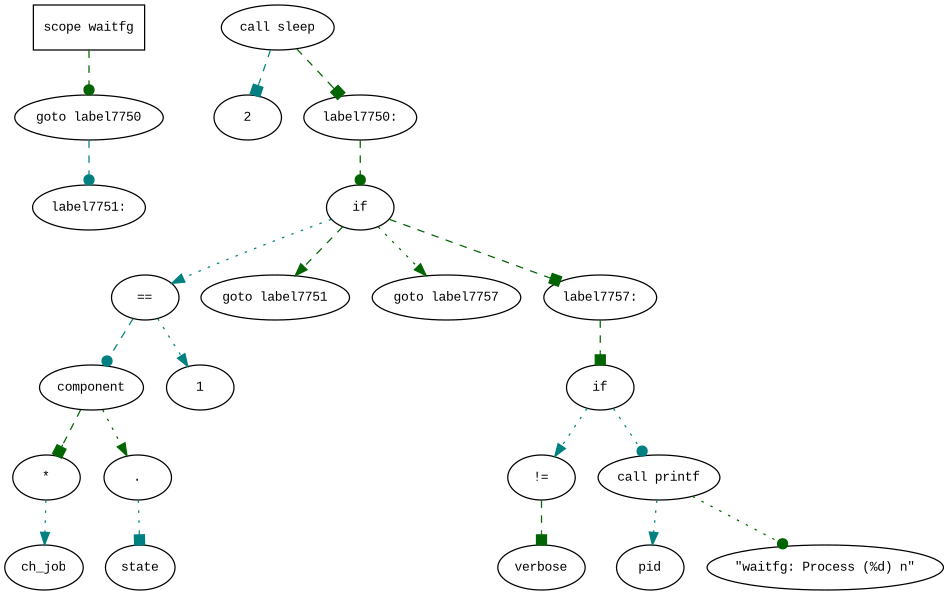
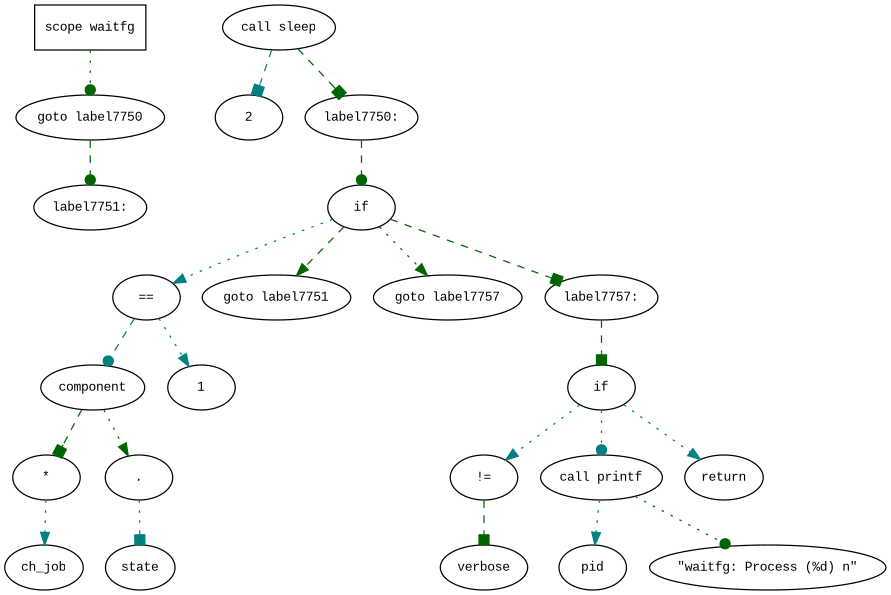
(89, 68) -> (90, 68)
(89, 158) -> (90, 158)
none -> (724, 478)
